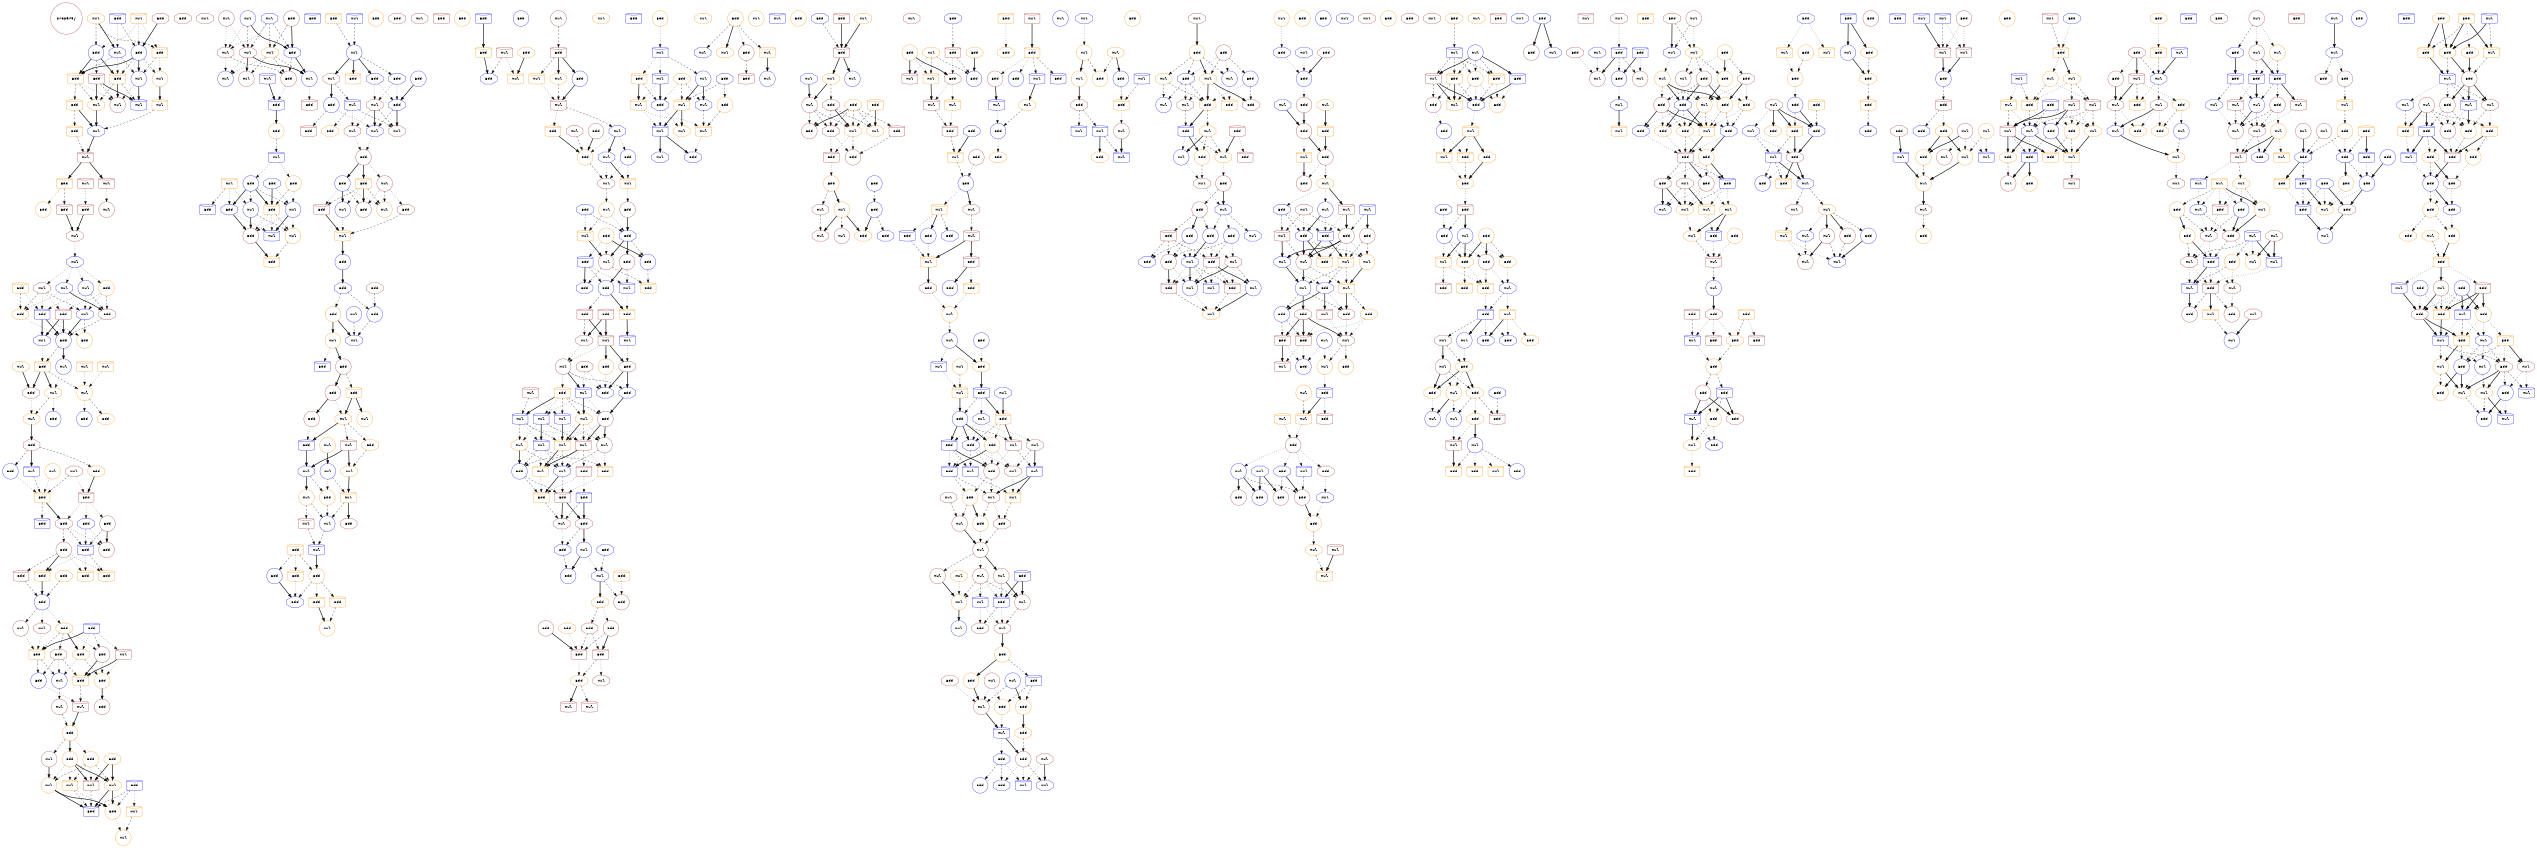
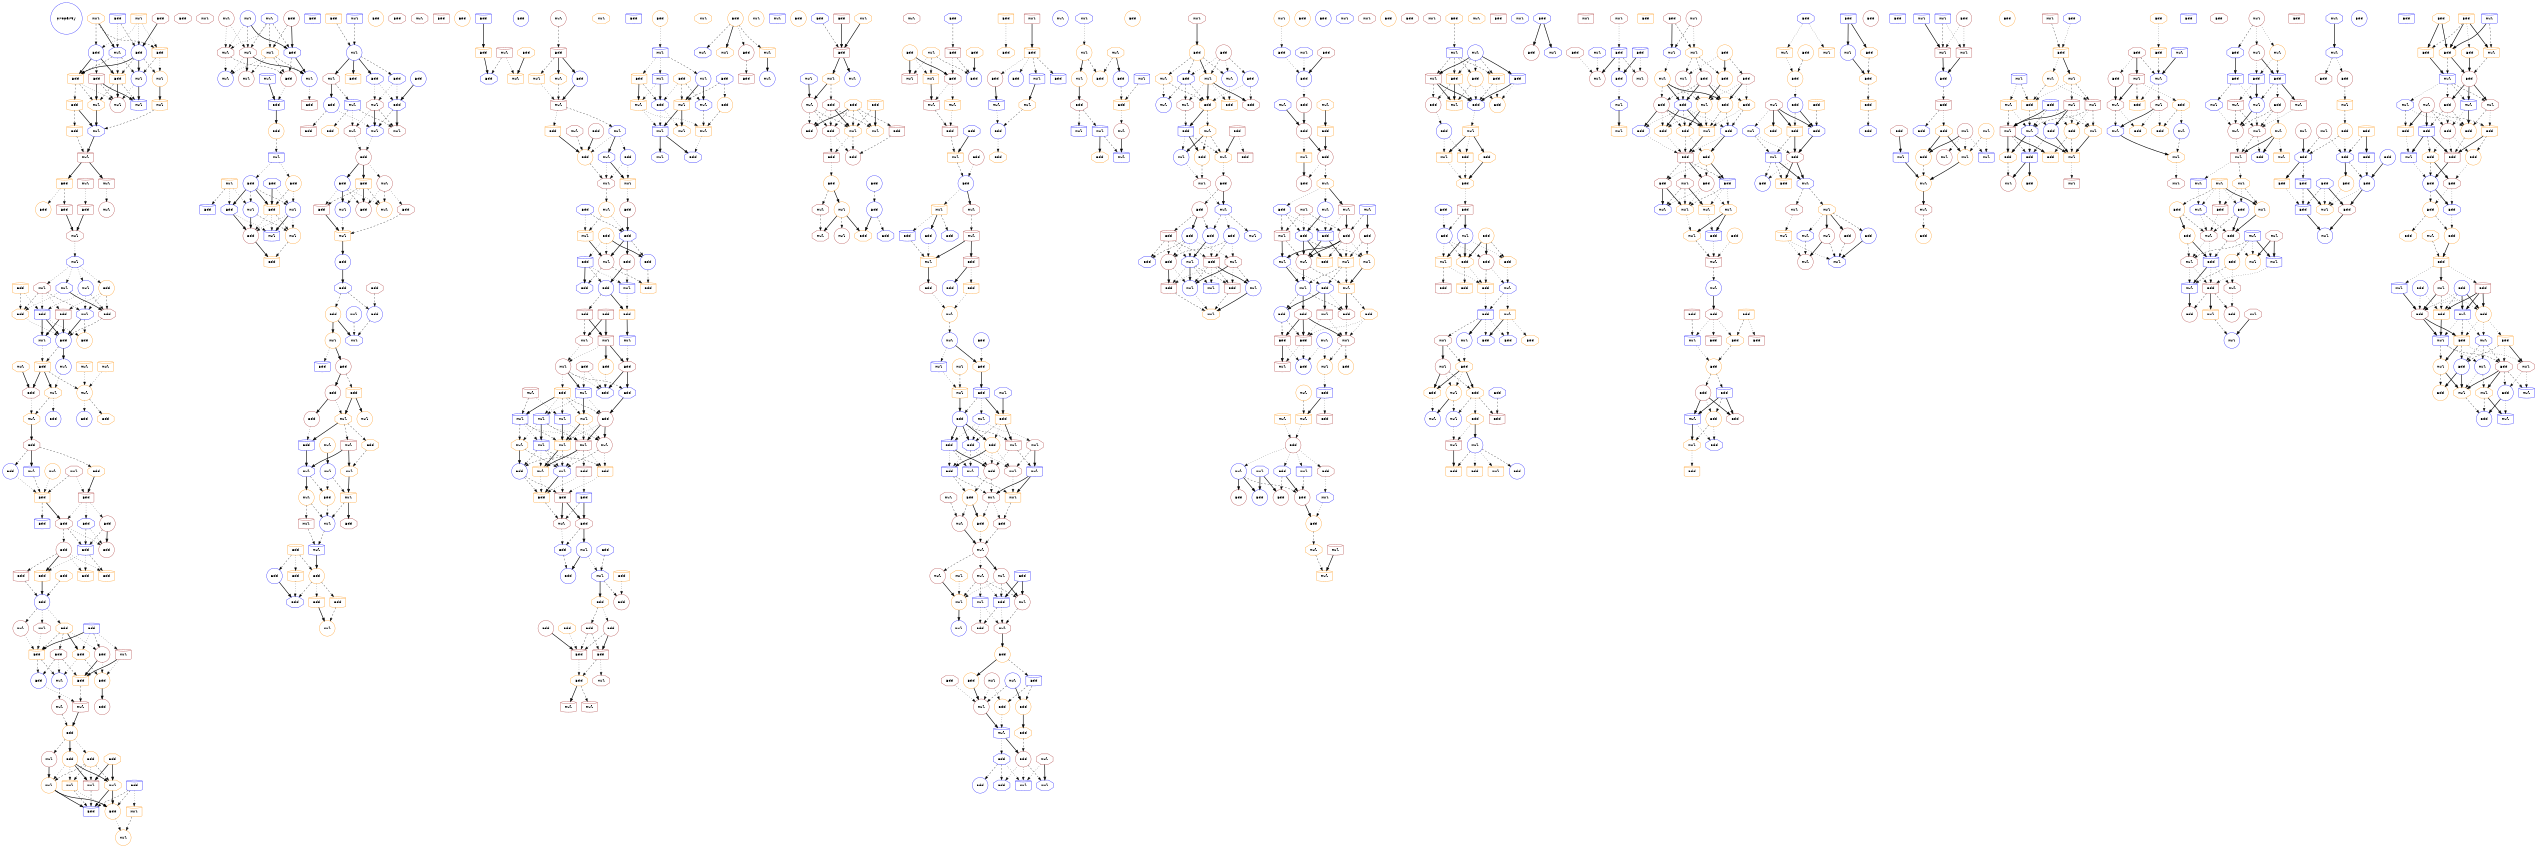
(66, 18) -> (66, 18)
